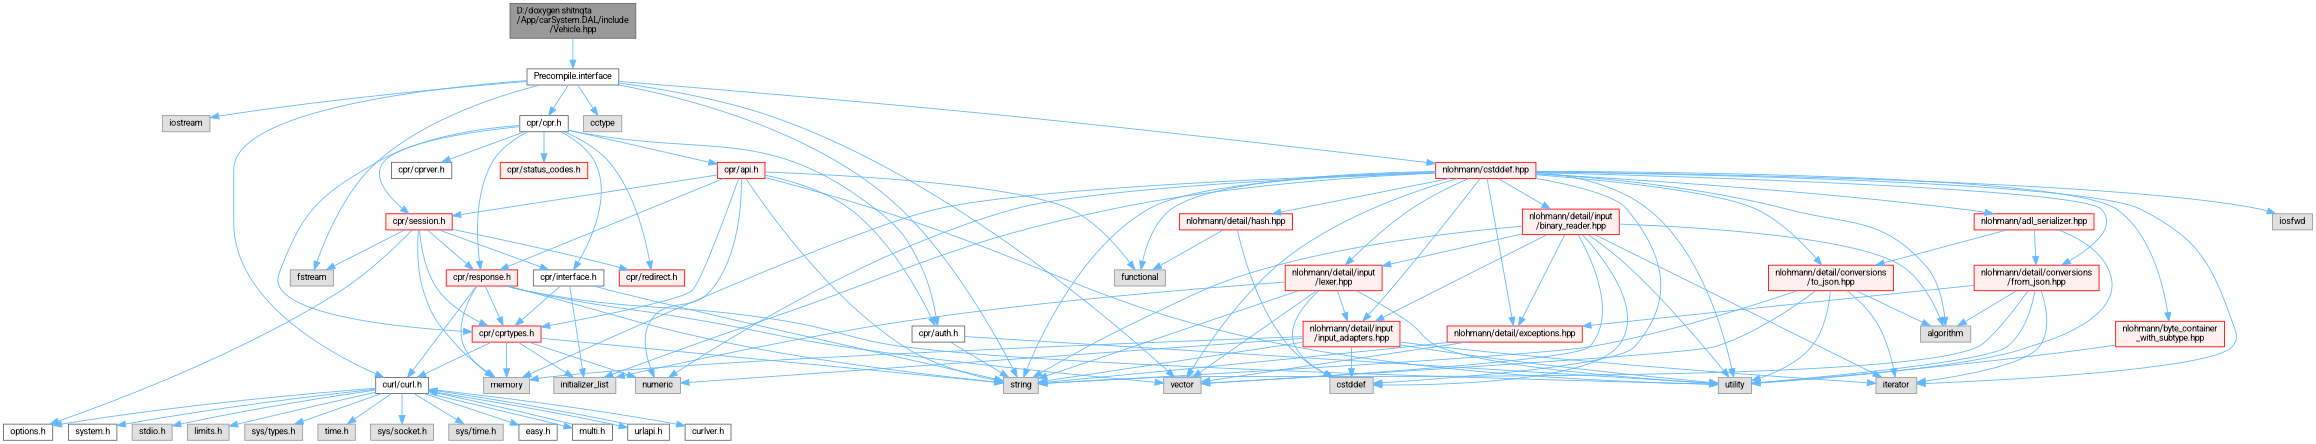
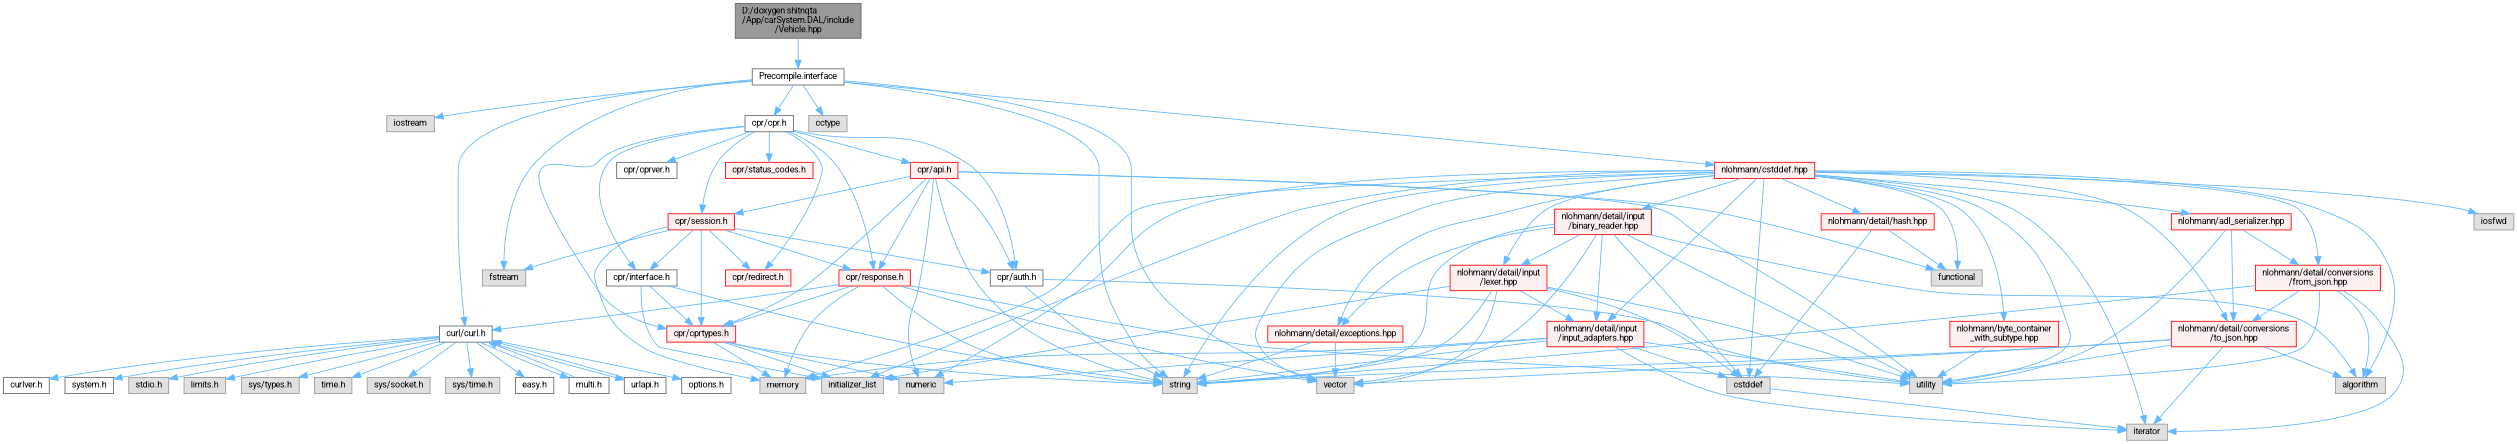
(1734, 304) -> (1944, 408)
(1782, 305) -> (2279, 304)
(245, 343) -> (858, 250)
(458, 358) -> none
